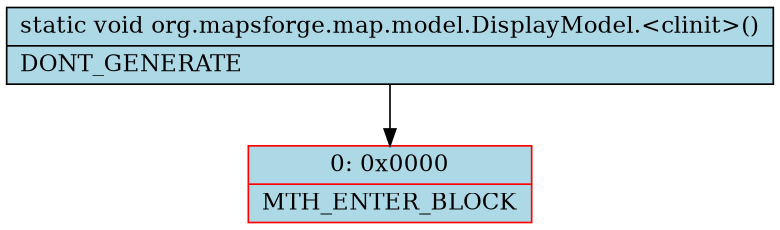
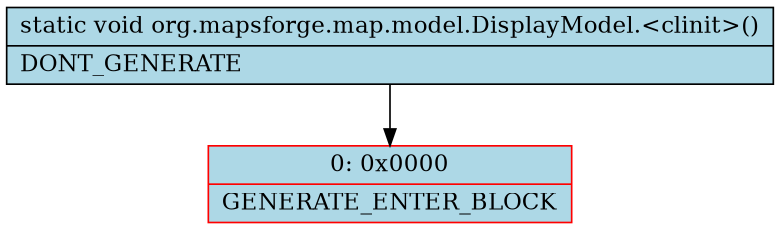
(390, 202) -> (390, 202)
